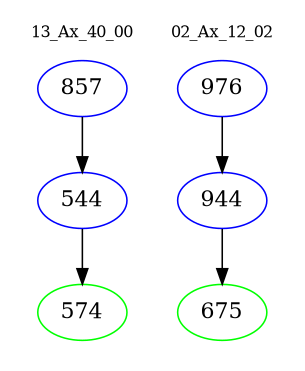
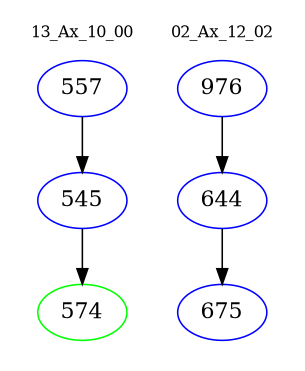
(82, 33) -> (82, 33)
(82, 89) -> (82, 89)
(82, 200) -> (82, 200)
(222, 200) -> (222, 200)
(222, 312) -> (222, 312)
